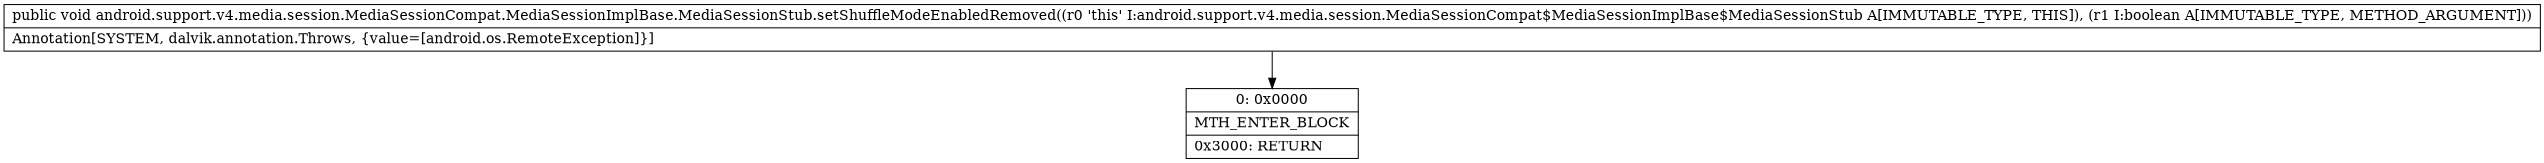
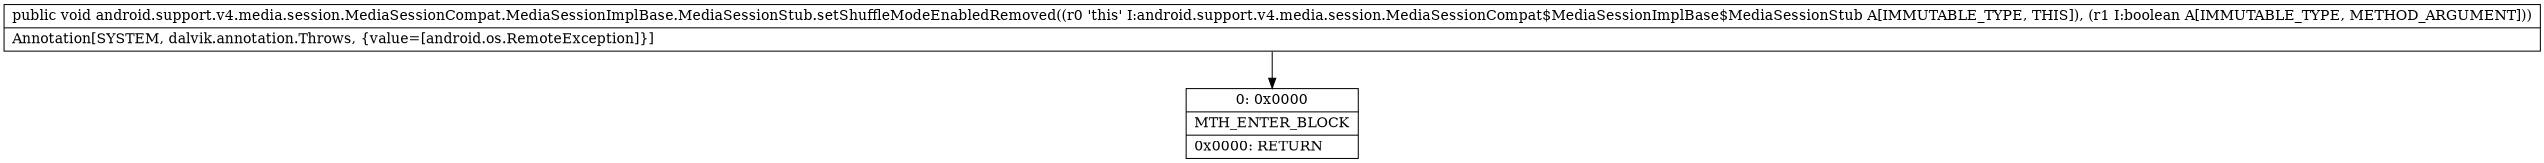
(1266, 146) -> (1266, 146)
